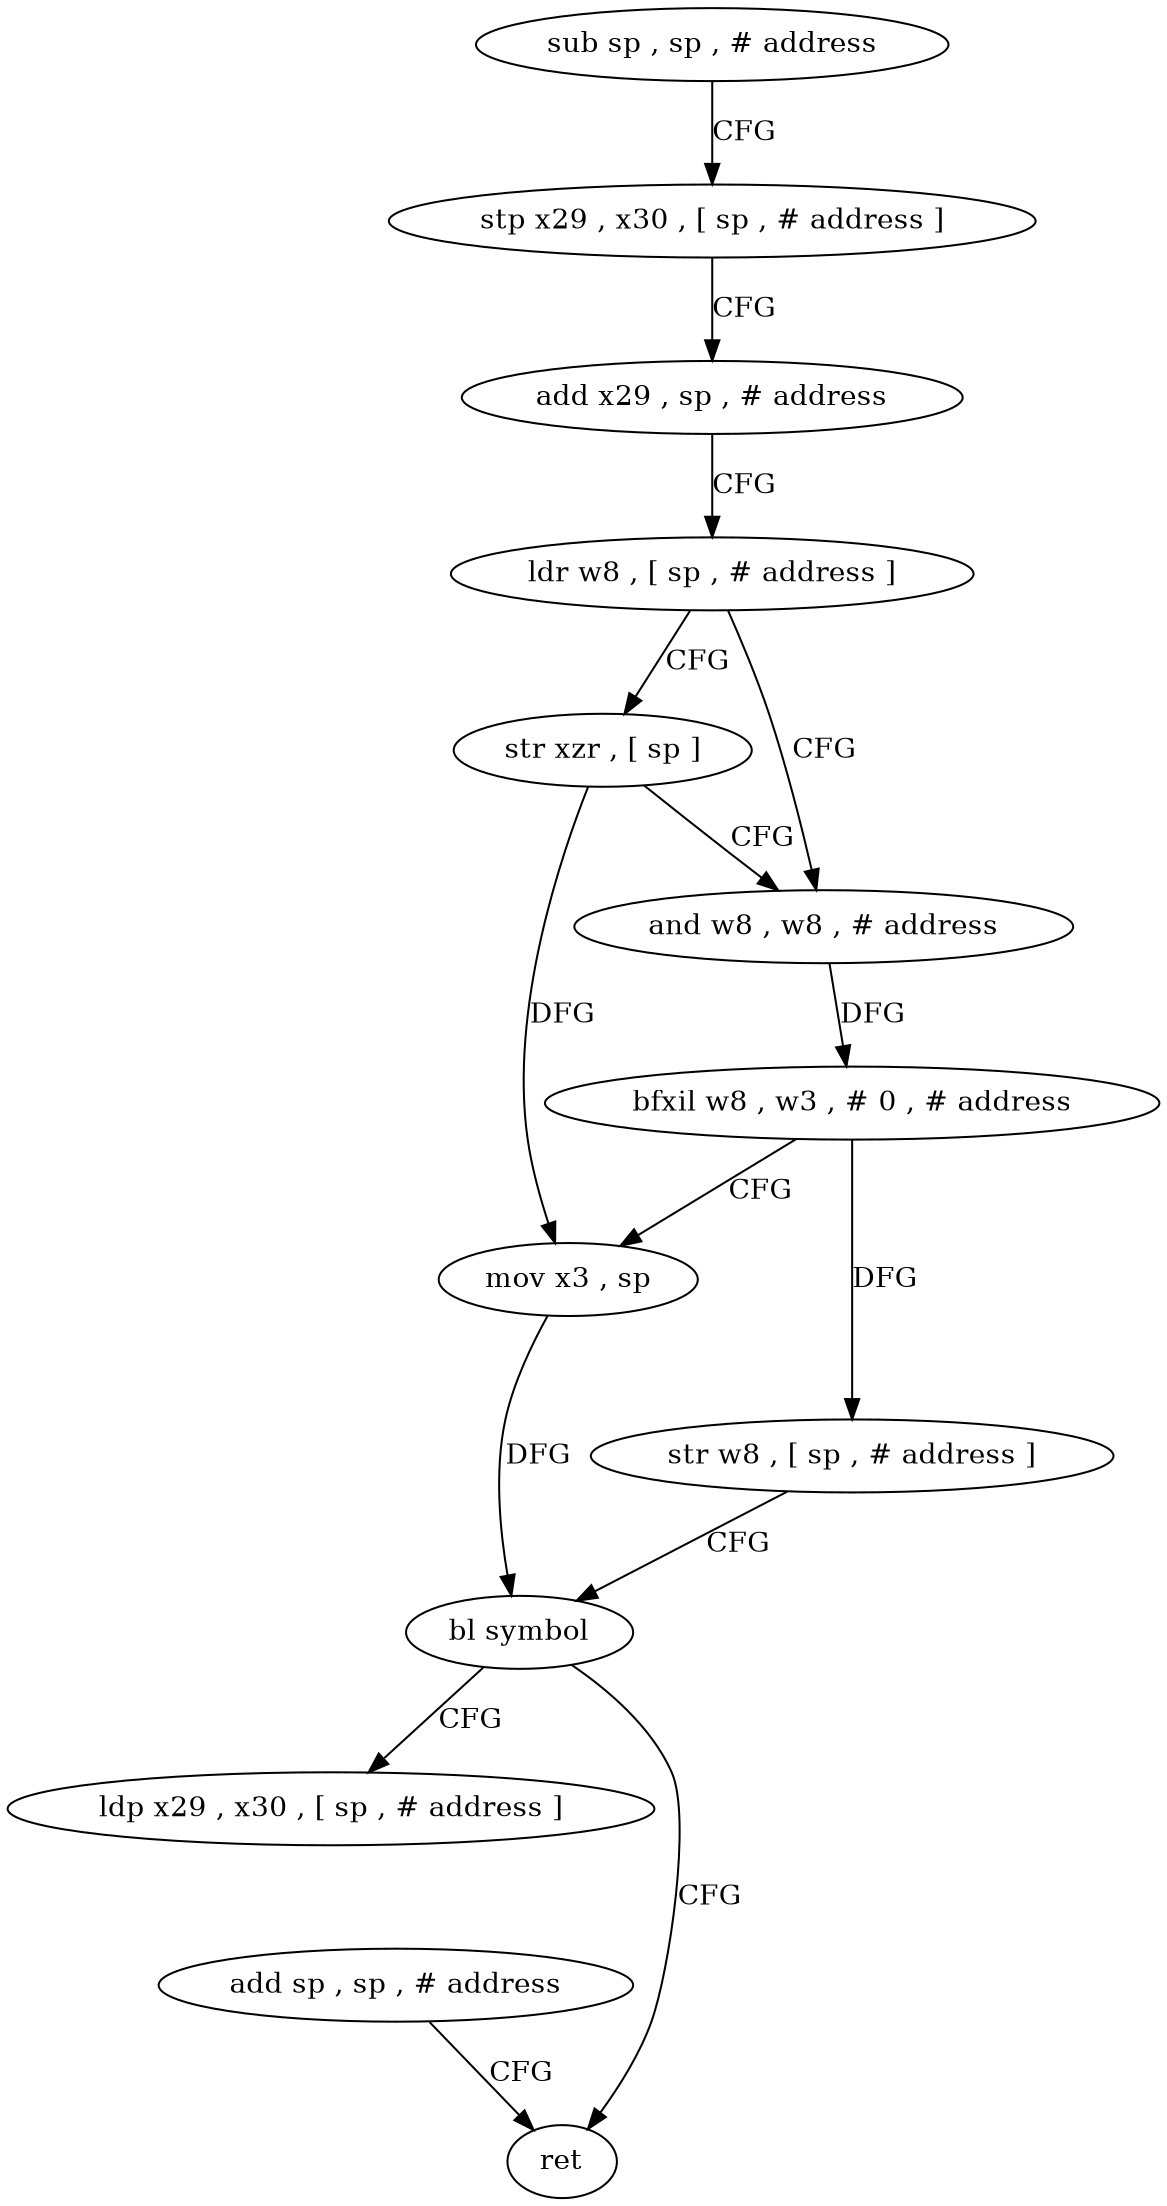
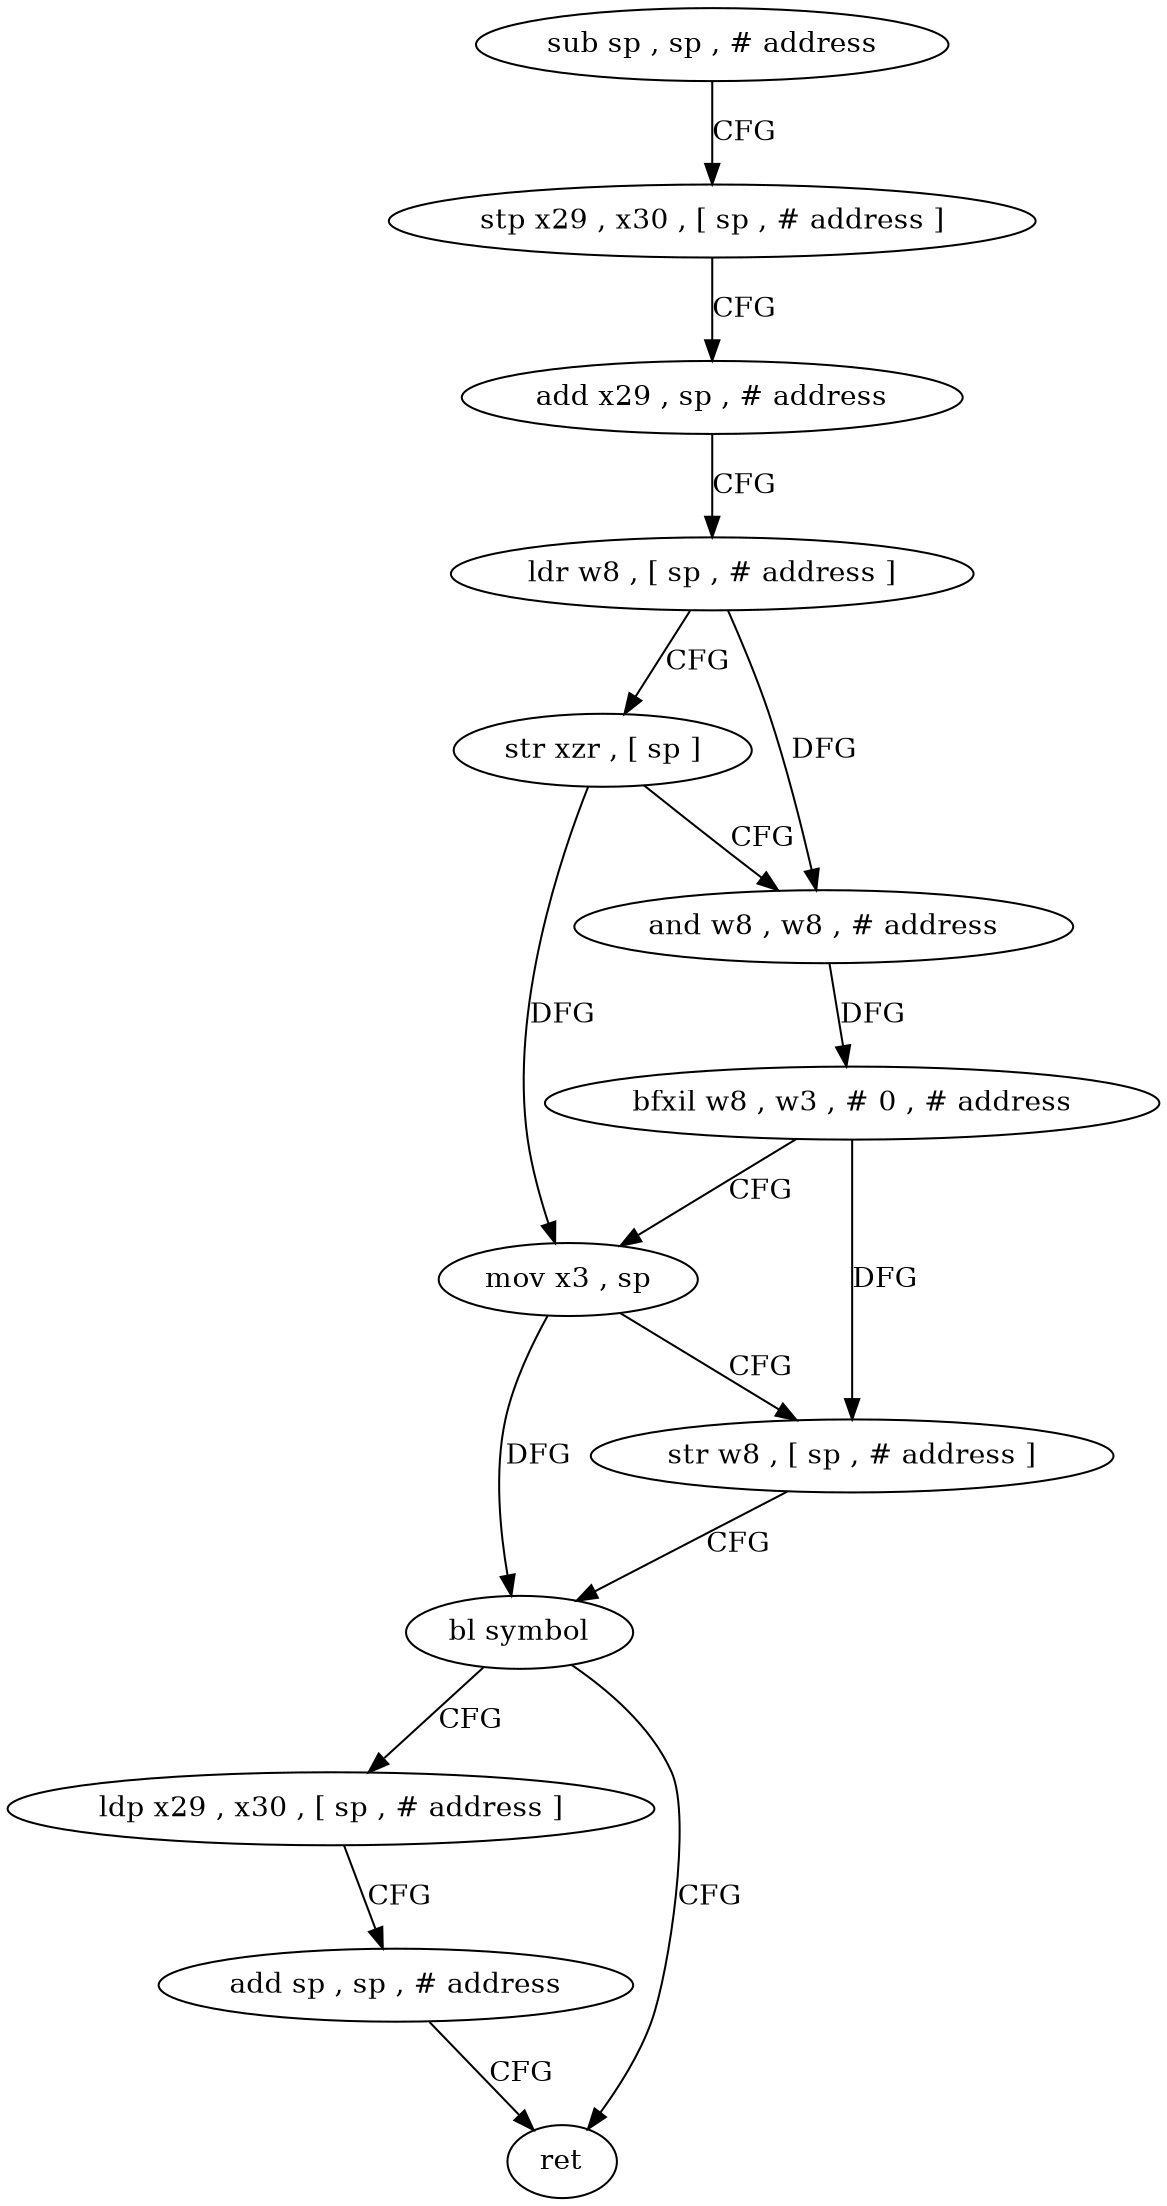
(825, 750) -> (825, 750)
none -> (700, 1361)
none -> (360, 1887)
